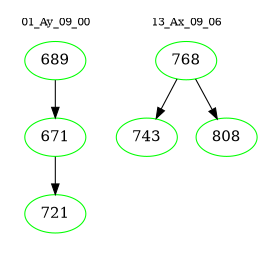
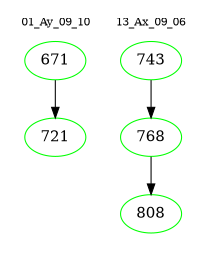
(56, 23) -> (56, 23)
(55, 61) -> none
(169, 94) -> (151, 94)
